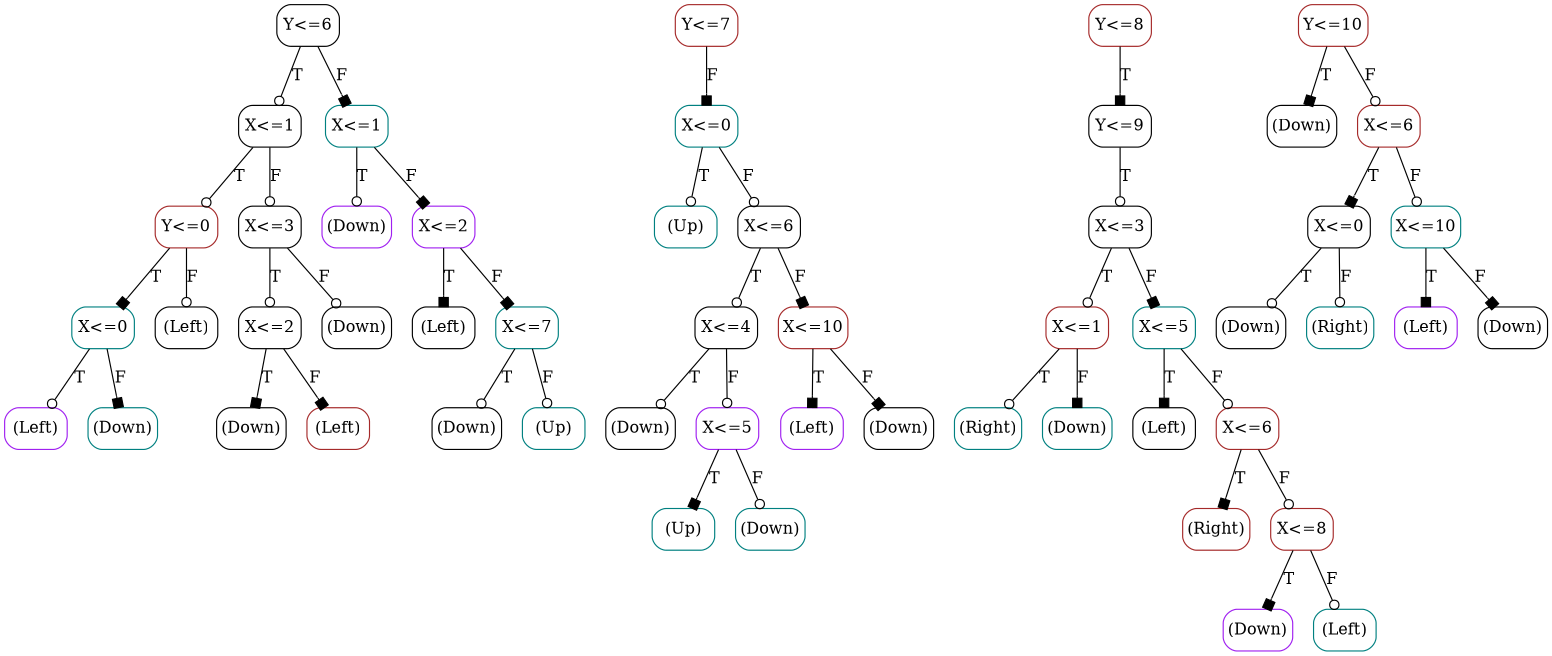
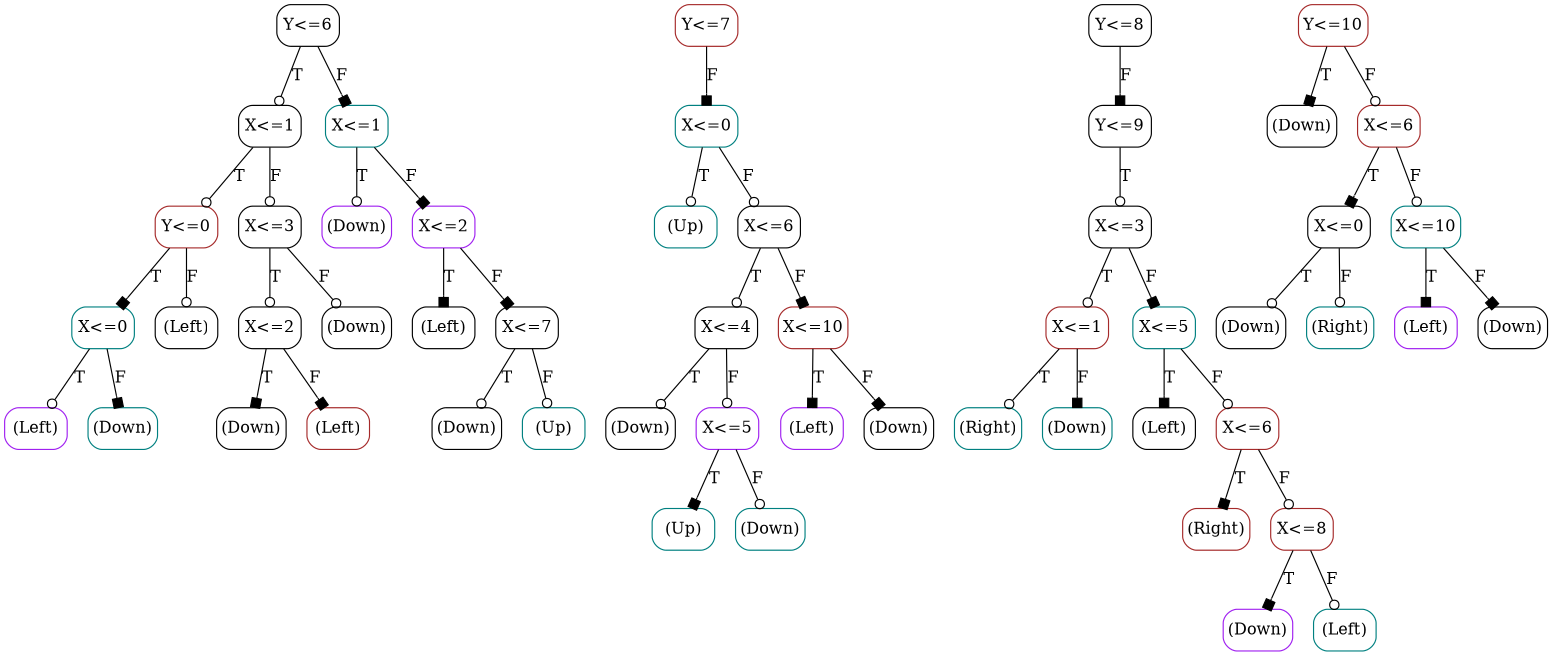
(1120, 25) -> (1120, 25)
(1126, 76) -> (1126, 76)
(527, 328) -> (527, 328)
